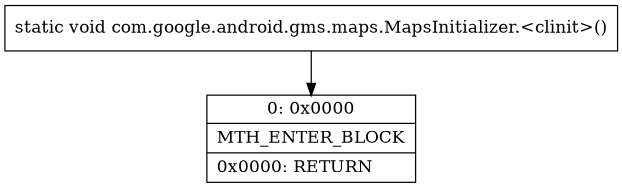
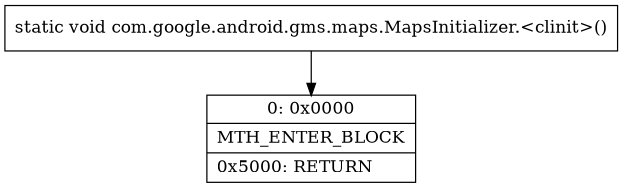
(303, 167) -> (303, 167)
